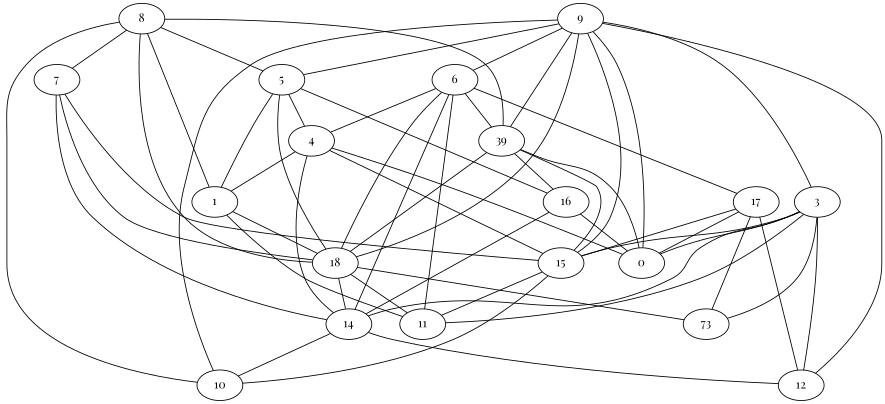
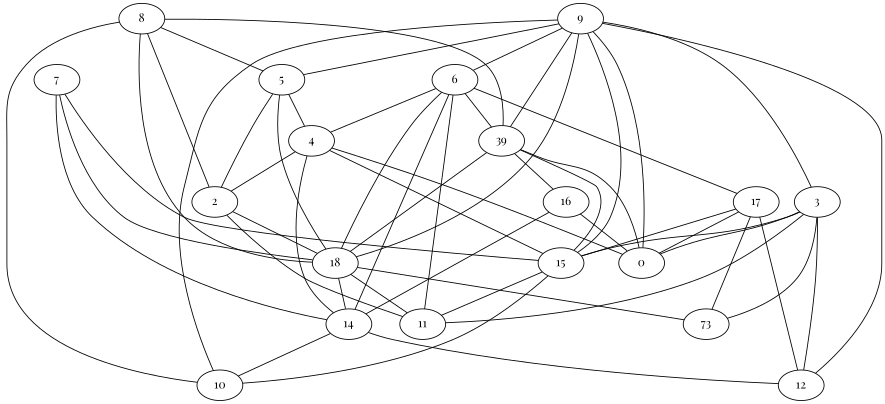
(99, 49) -> none
(418, 138) -> none
(215, 202) -> (215, 202)
(561, 306) -> none
